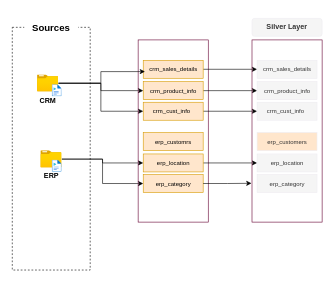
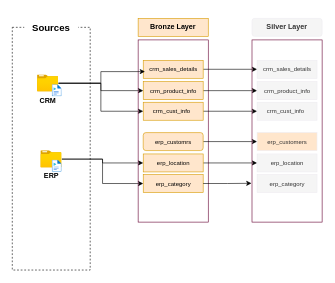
none -> (173, 27)
(173, 142) -> (173, 142)
none -> (228, 142)
